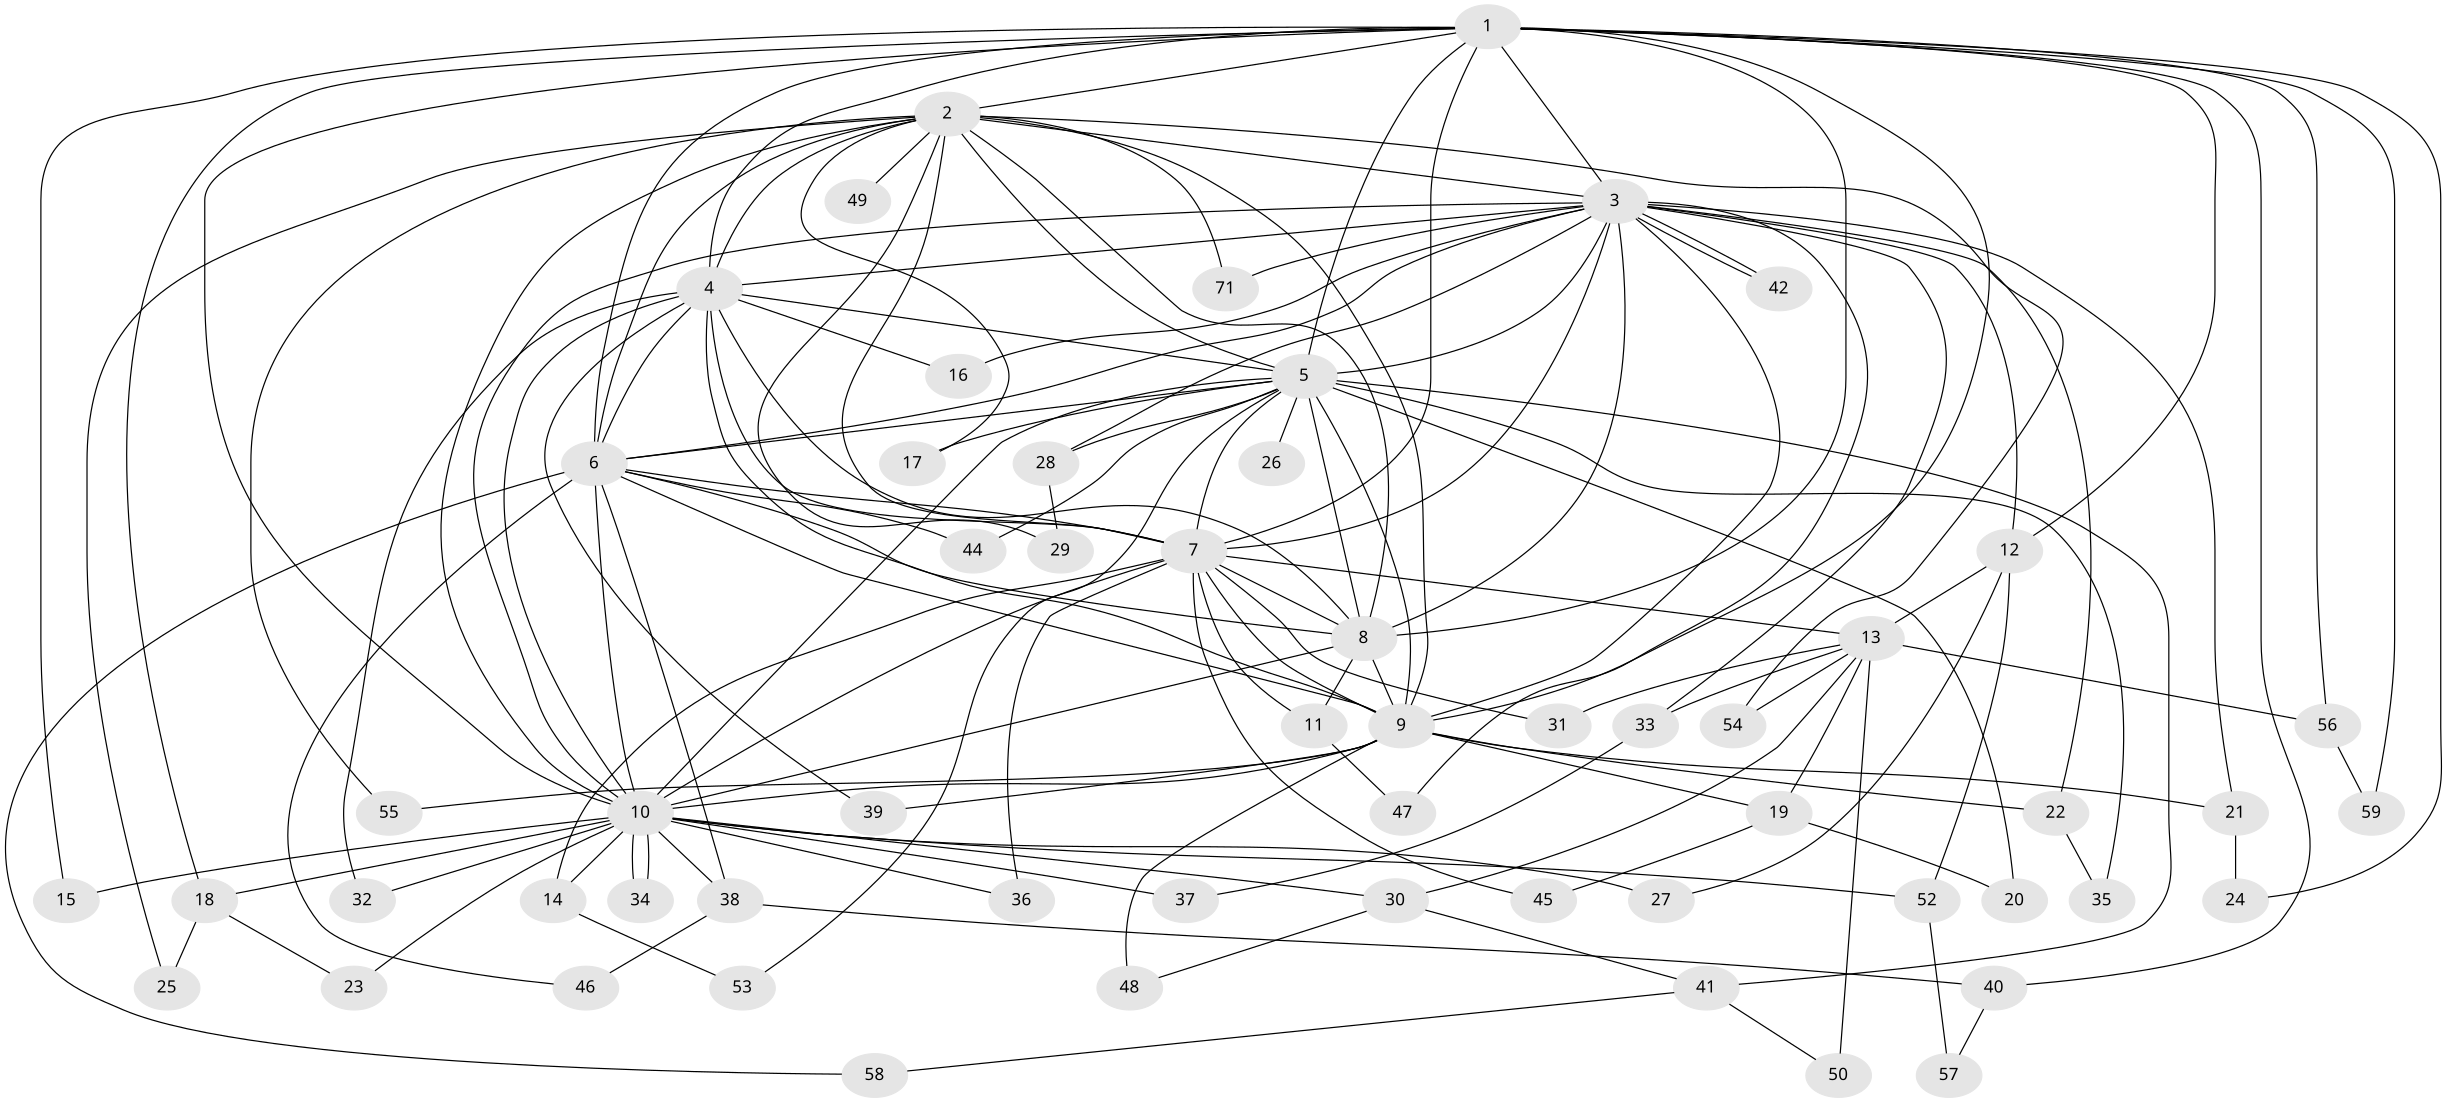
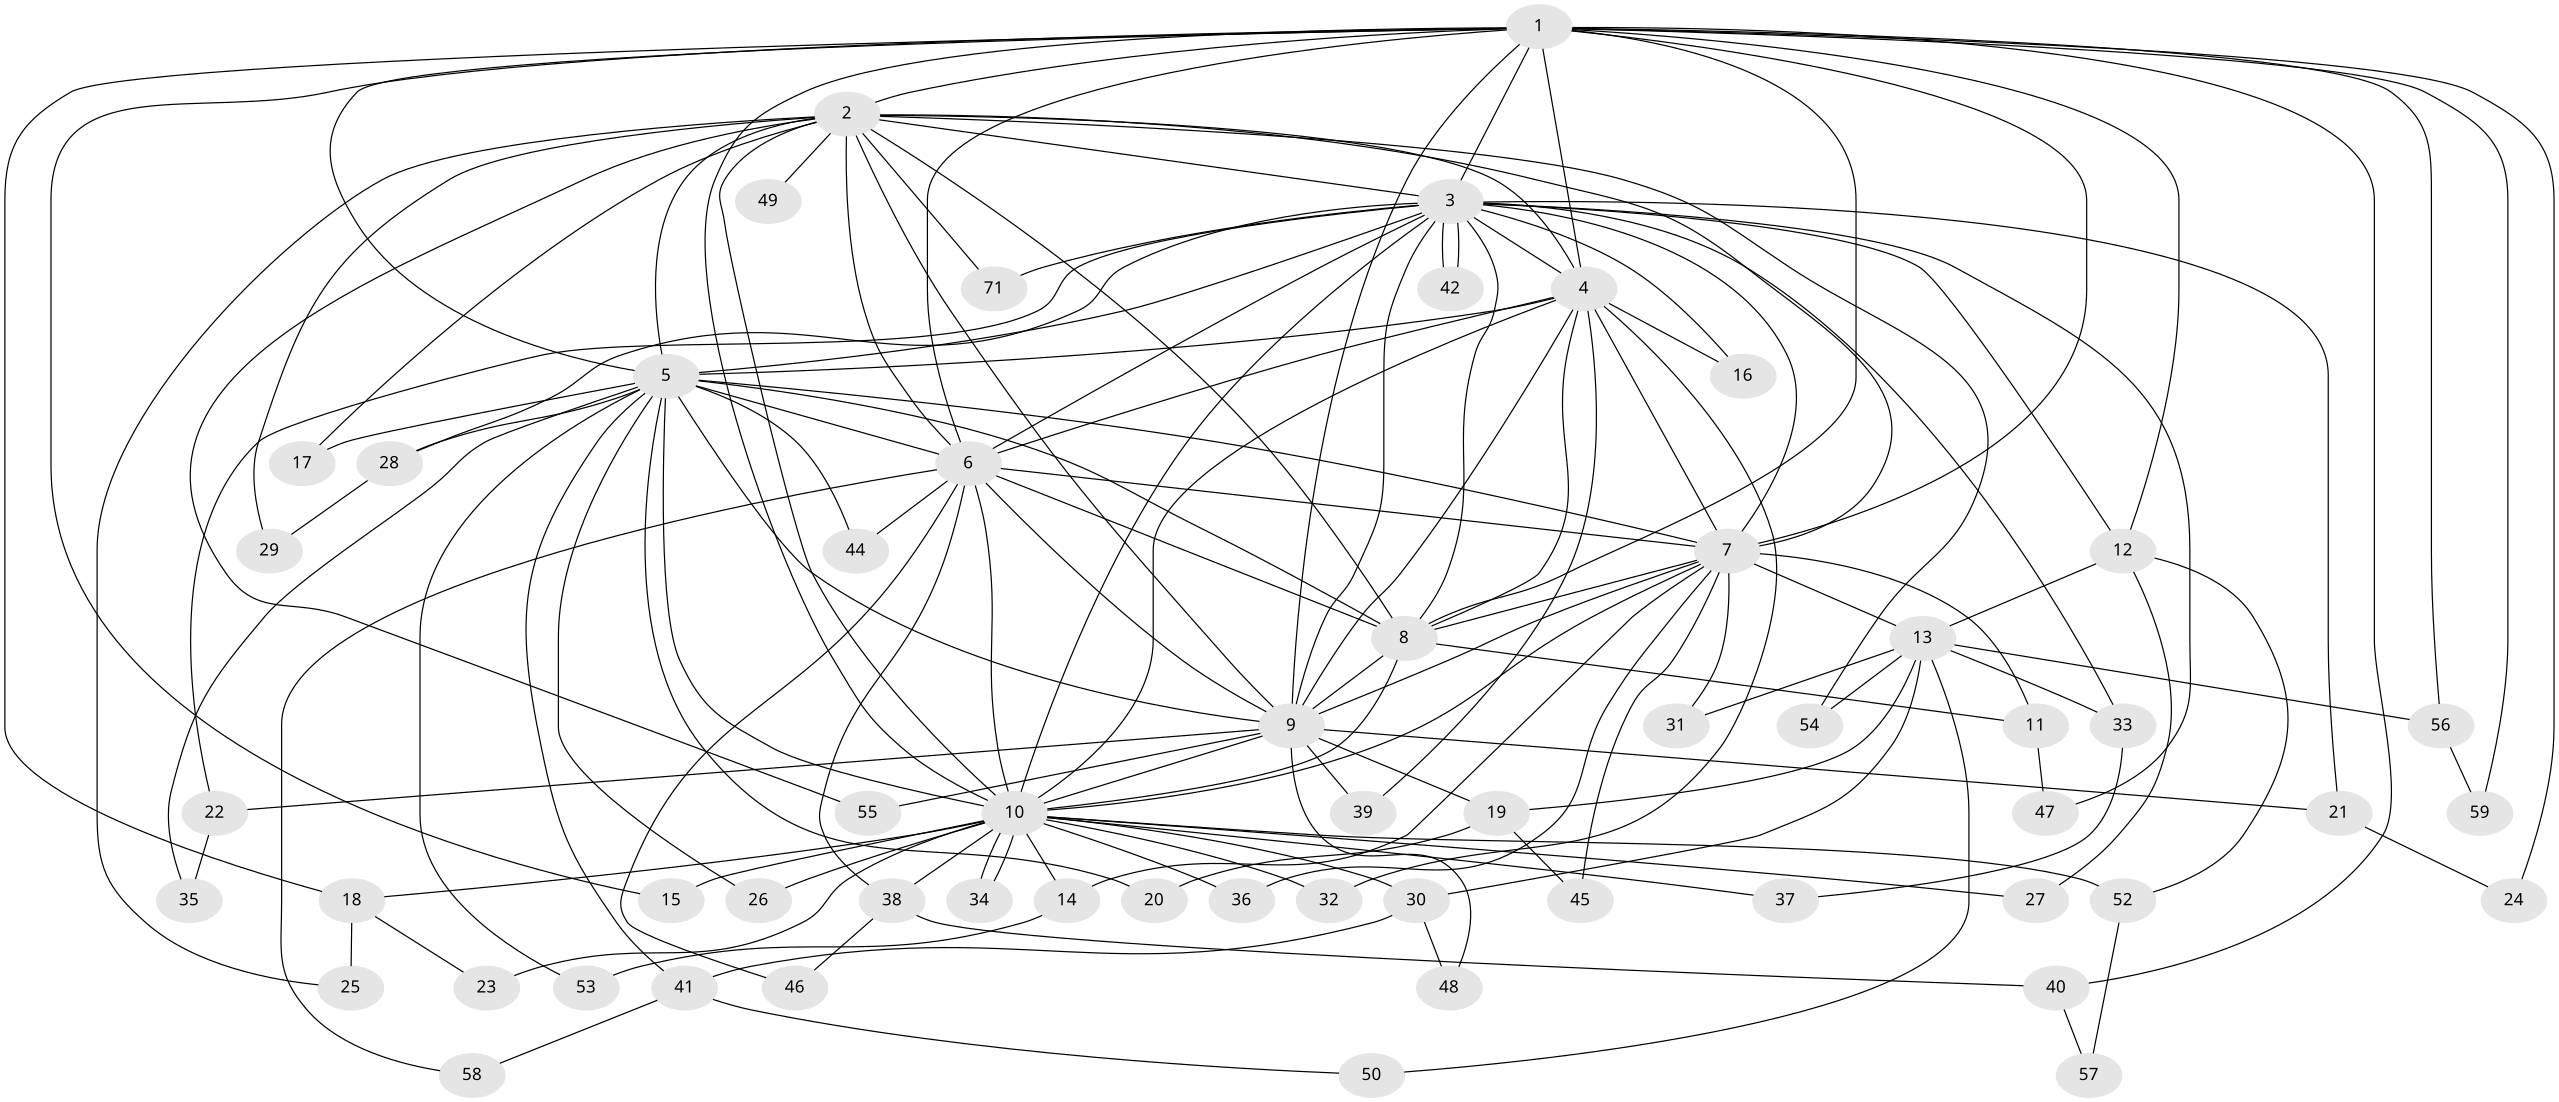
none -> (870, 858)
